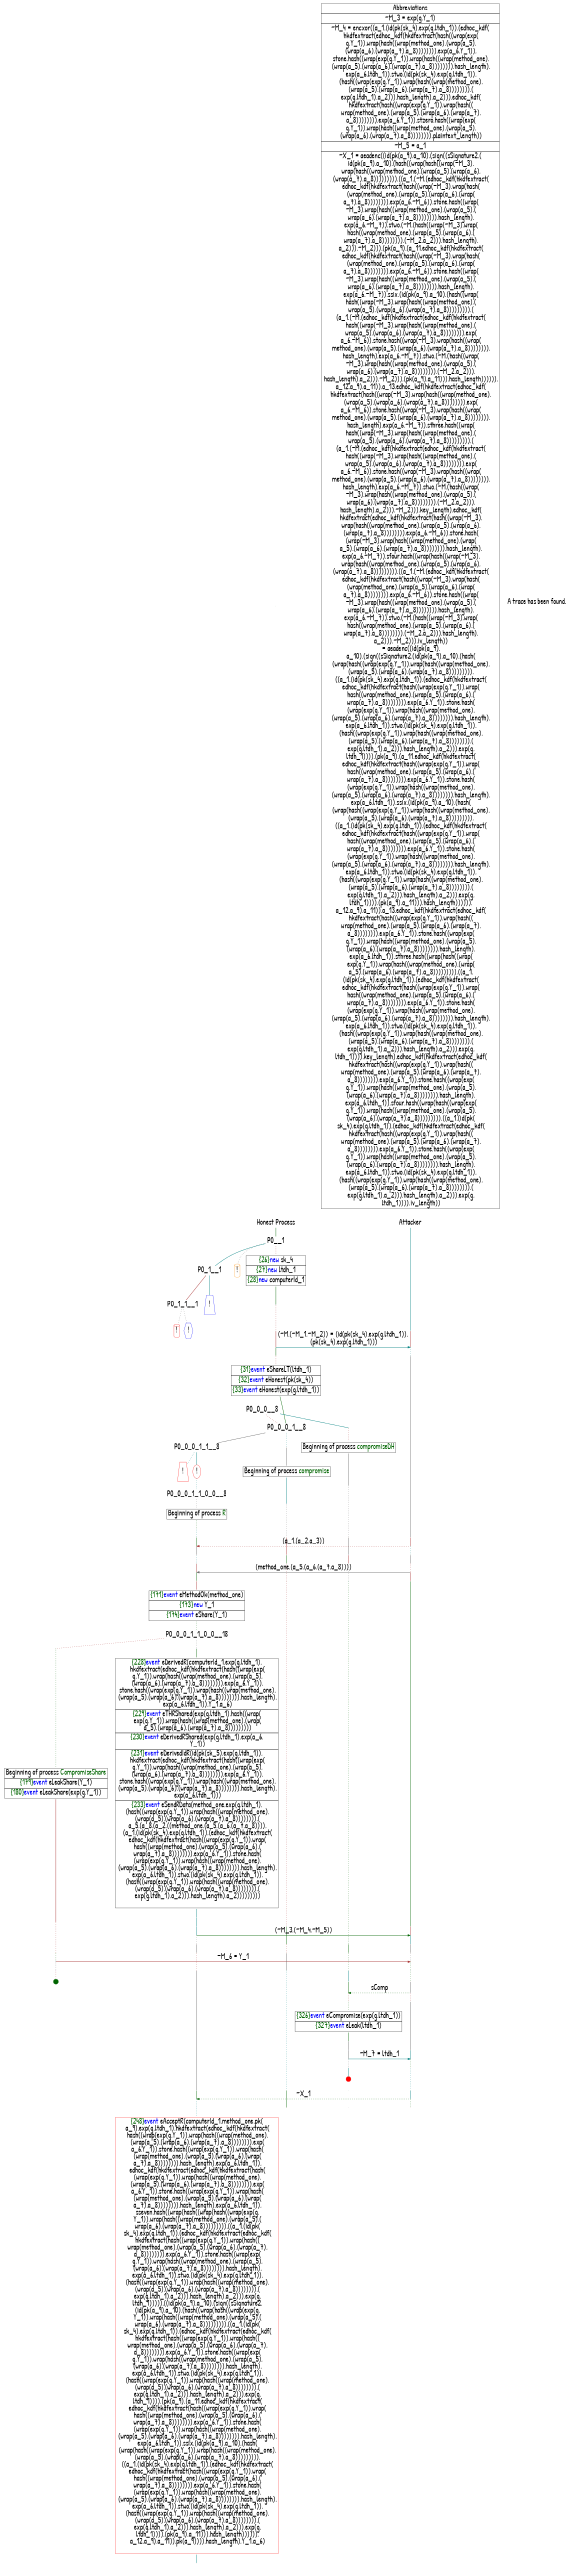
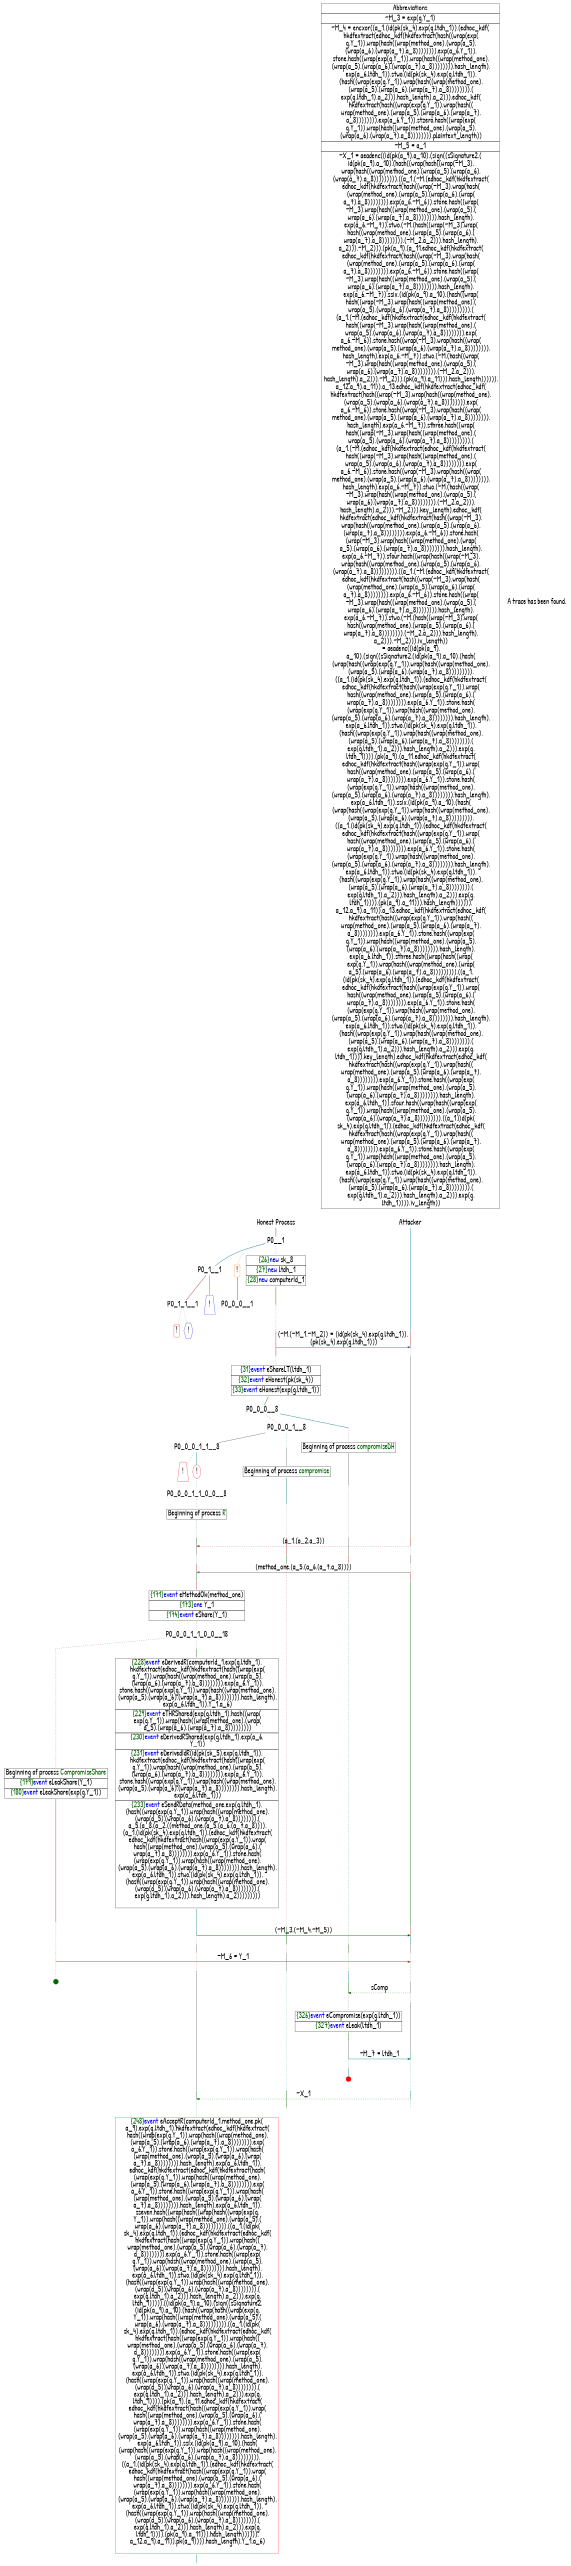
(287, 1260) -> (287, 1260)
none -> (237, 1305)
(283, 1410) -> (266, 1401)
(199, 1605) -> (199, 1605)
